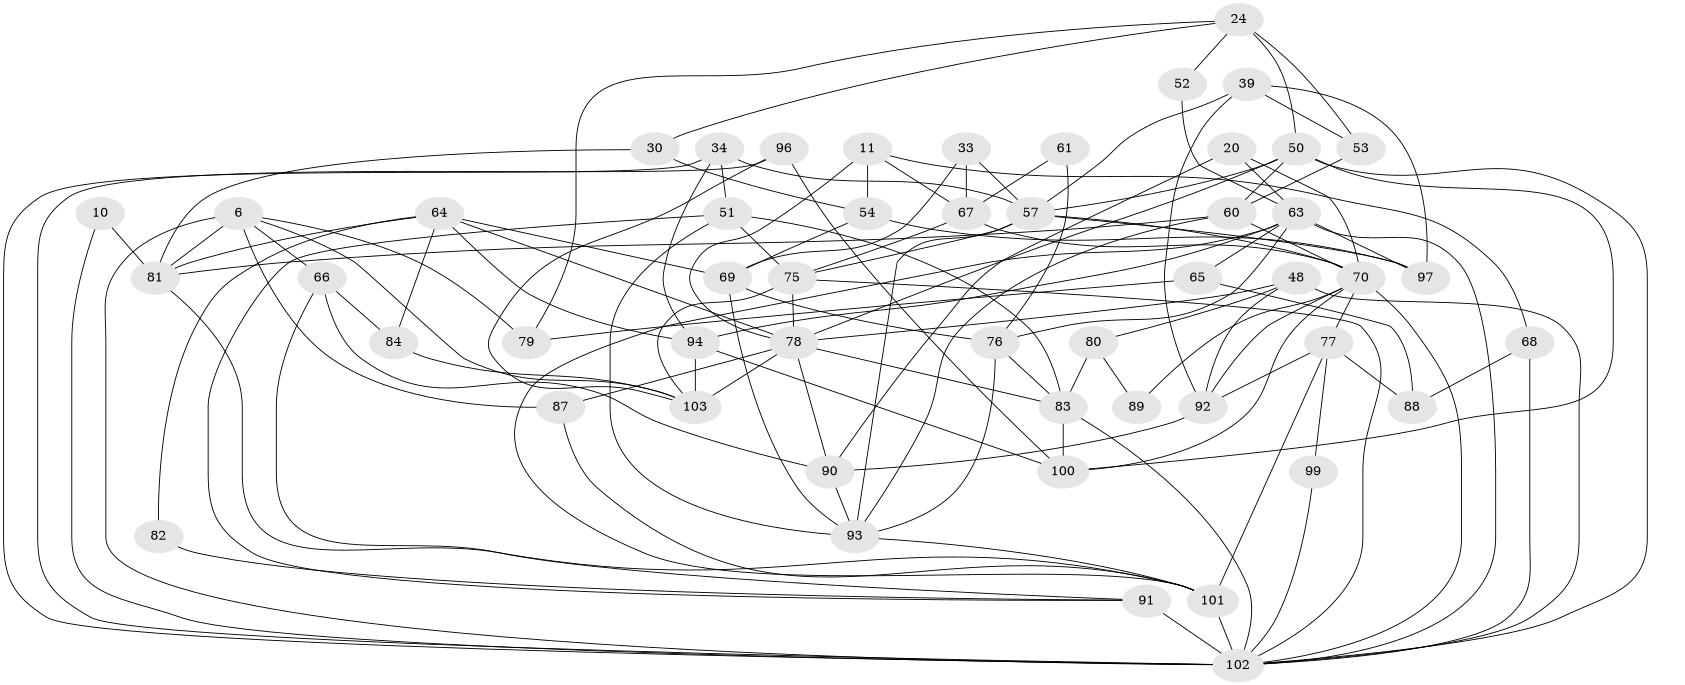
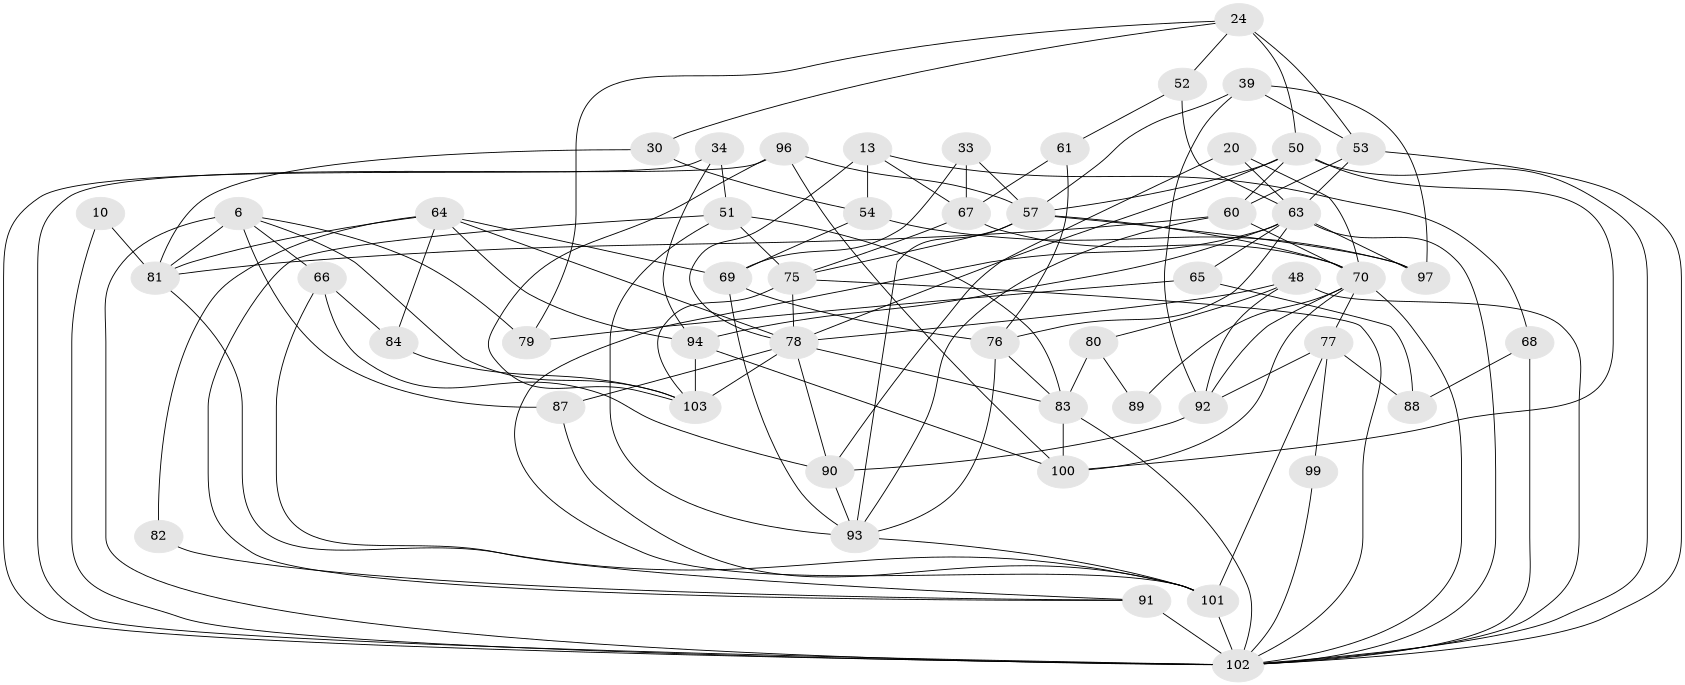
none -> (1124, 117)
(868, 149) -> (868, 149)
(875, 181) -> (899, 177)
none -> (1329, 181)
none -> (1681, 465)
